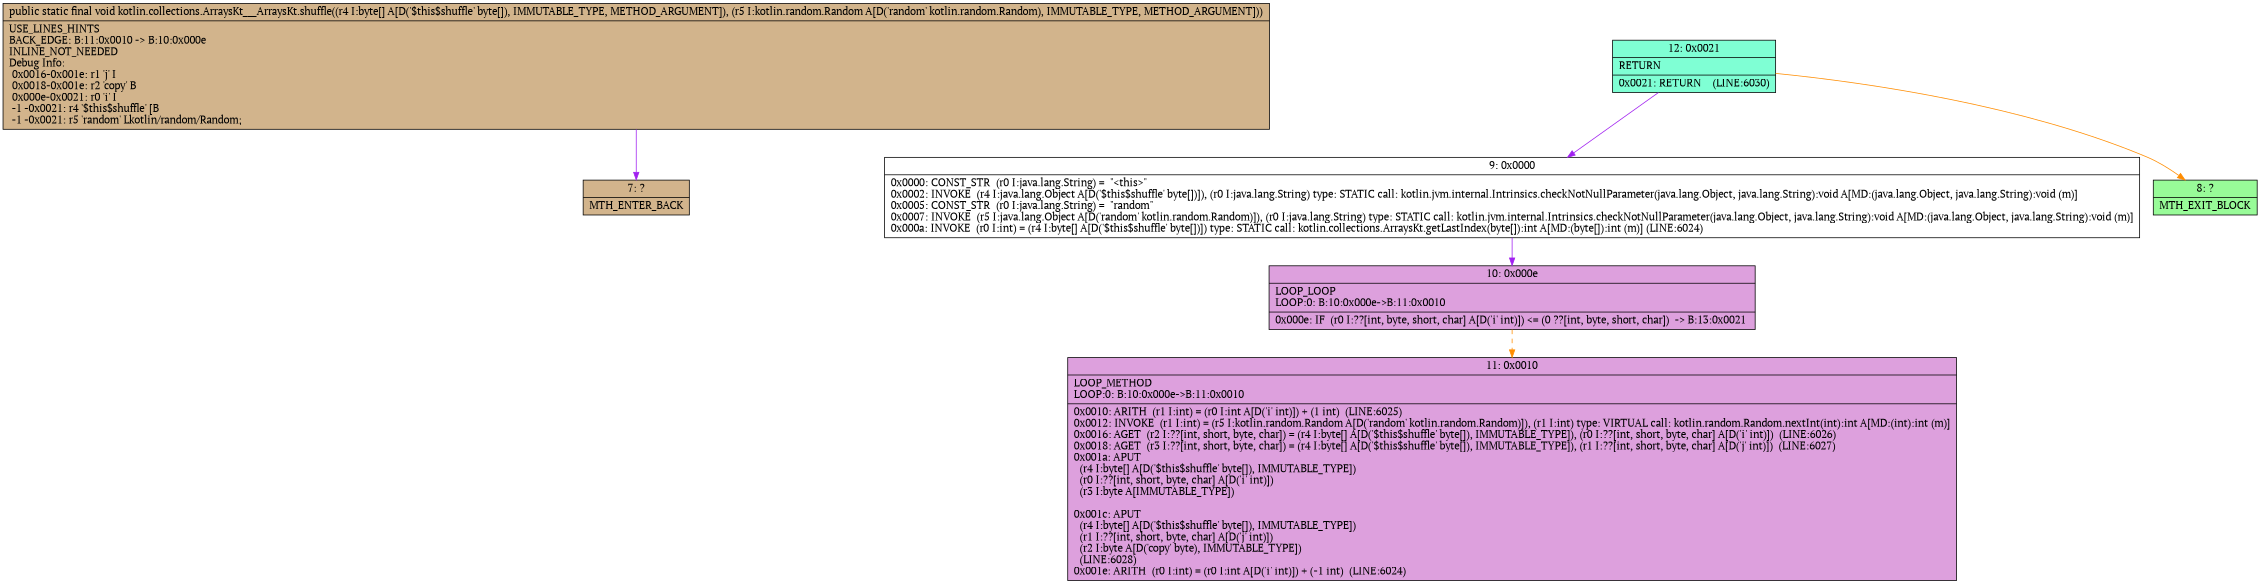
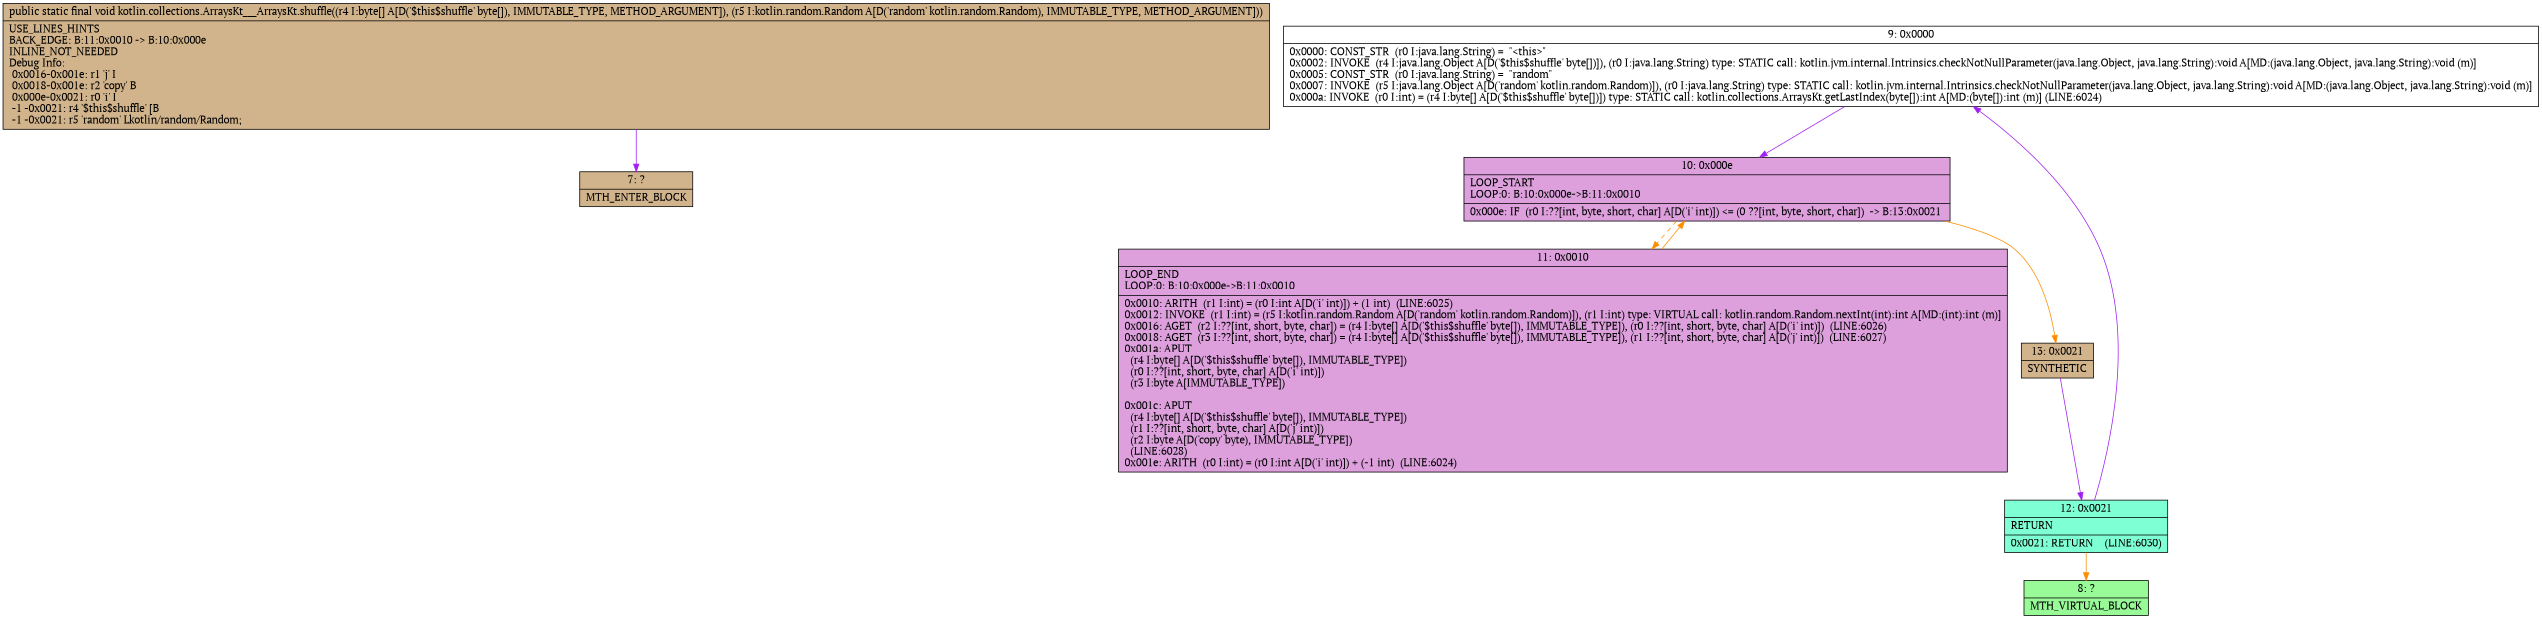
(636, 206) -> (636, 198)
(2205, 206) -> (2086, 606)
none -> (1671, 238)
(1305, 292) -> (1502, 183)
none -> (2057, 361)
(1113, 383) -> (1152, 275)
